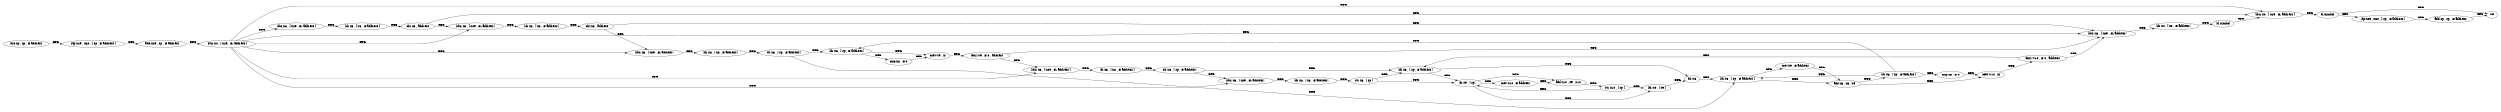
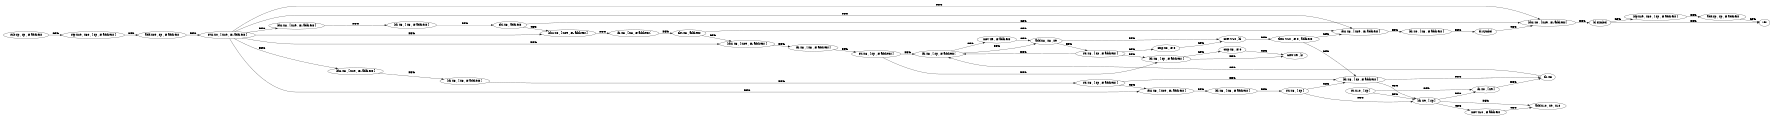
(2421, 18) -> (1693, 15)
(987, 56) -> none
(1592, 85) -> none
